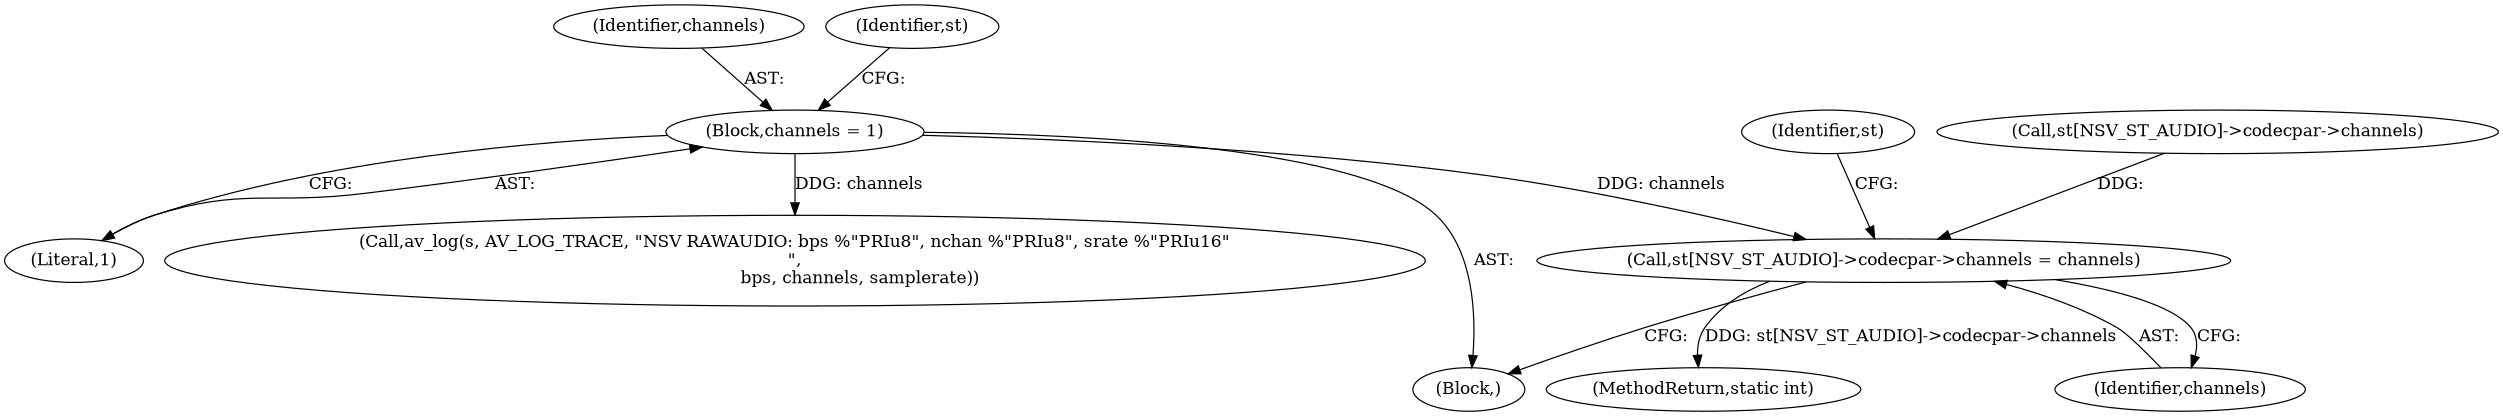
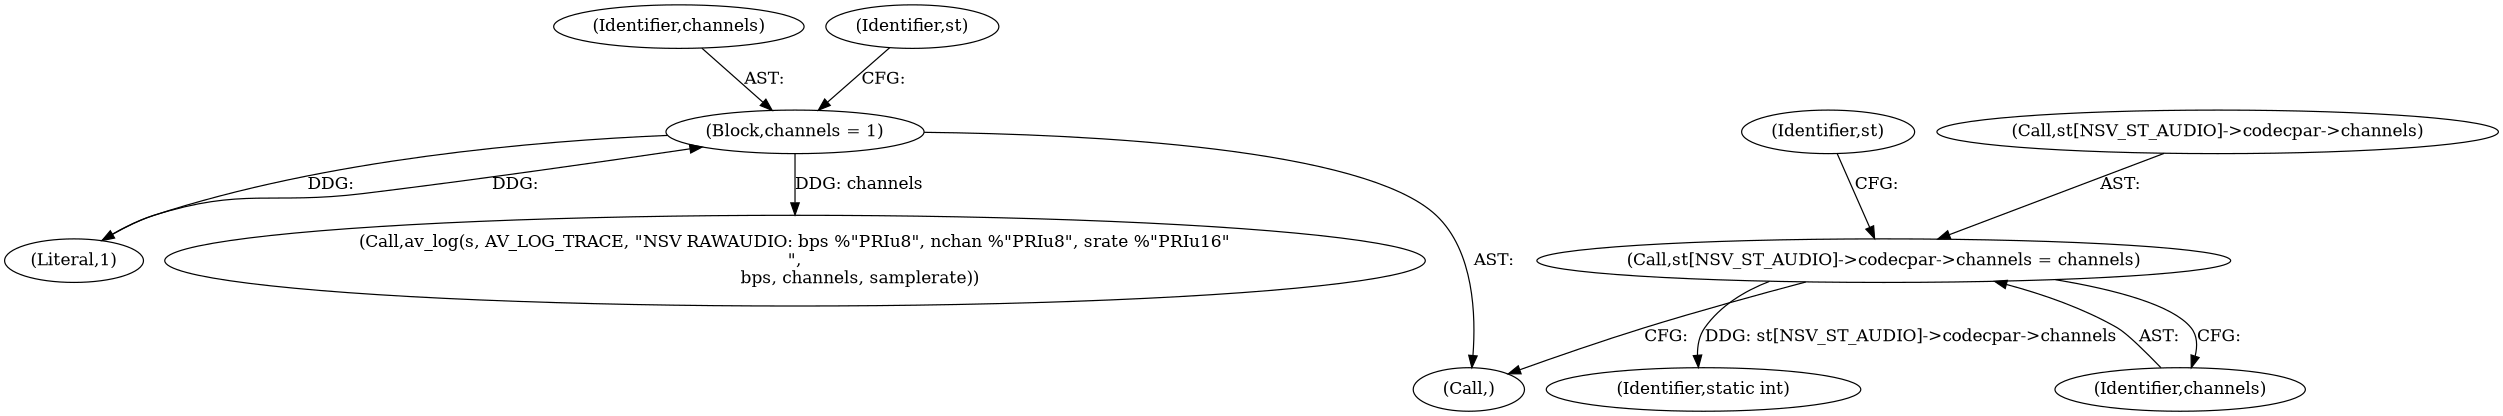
(1361, 161) -> none
(334, 184) -> (334, 184)
(518, 184) -> (518, 184)
(2123, 184) -> (2123, 184)
(1469, 389) -> (1469, 389)
(1704, 389) -> (1704, 389)
